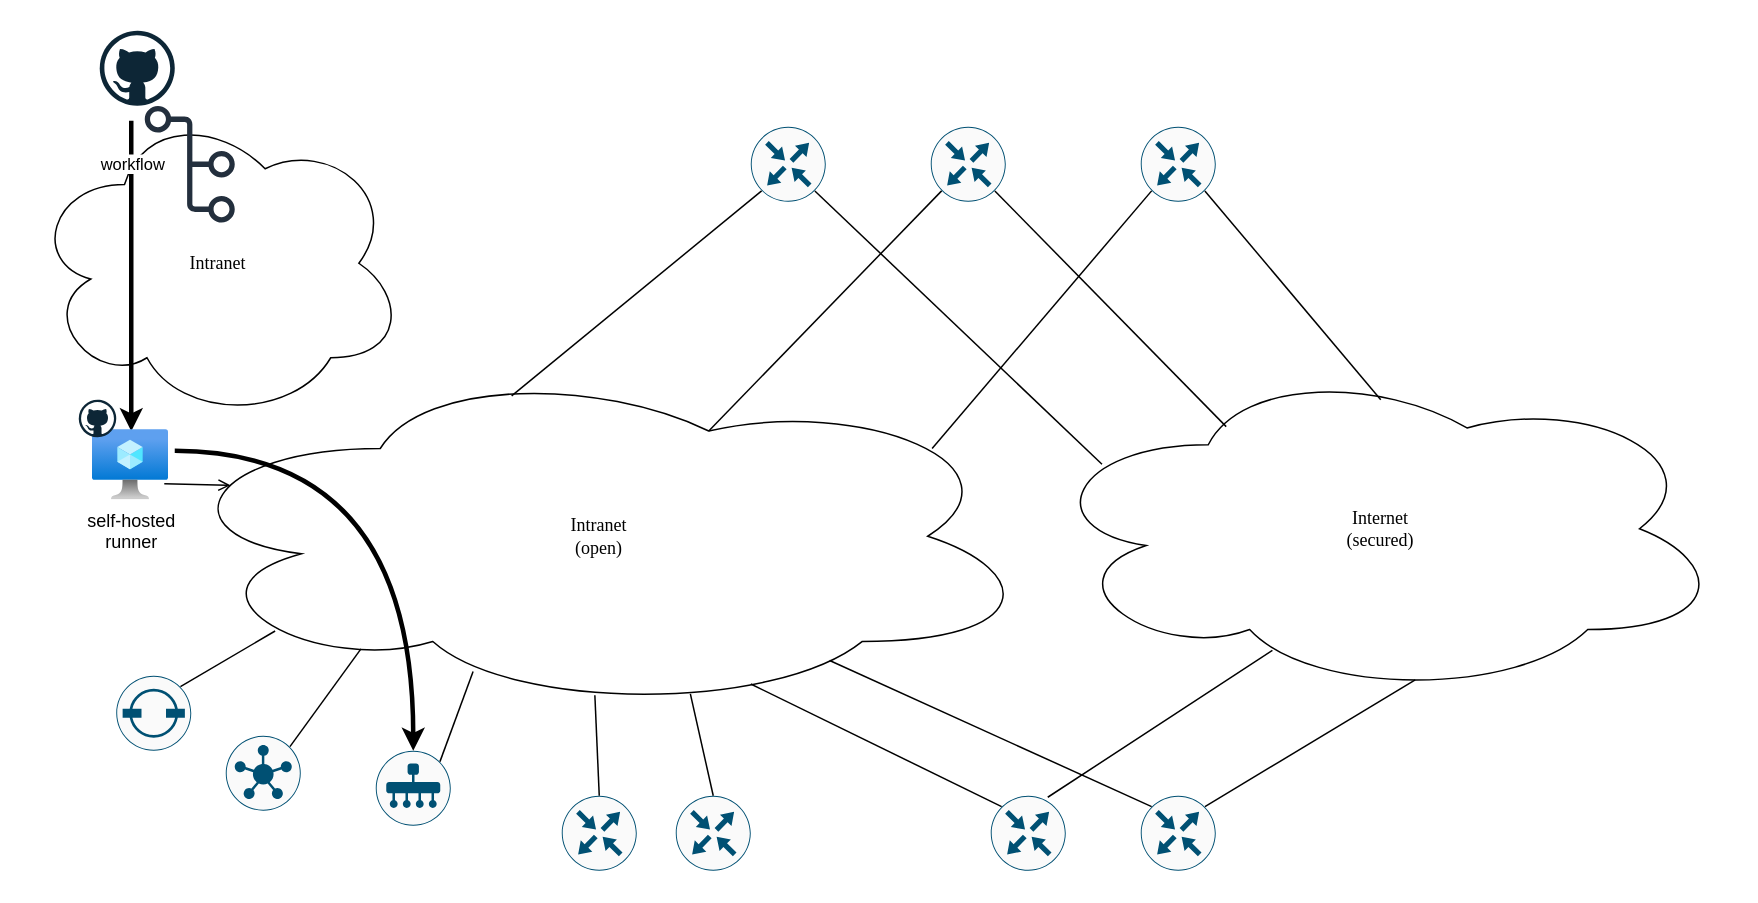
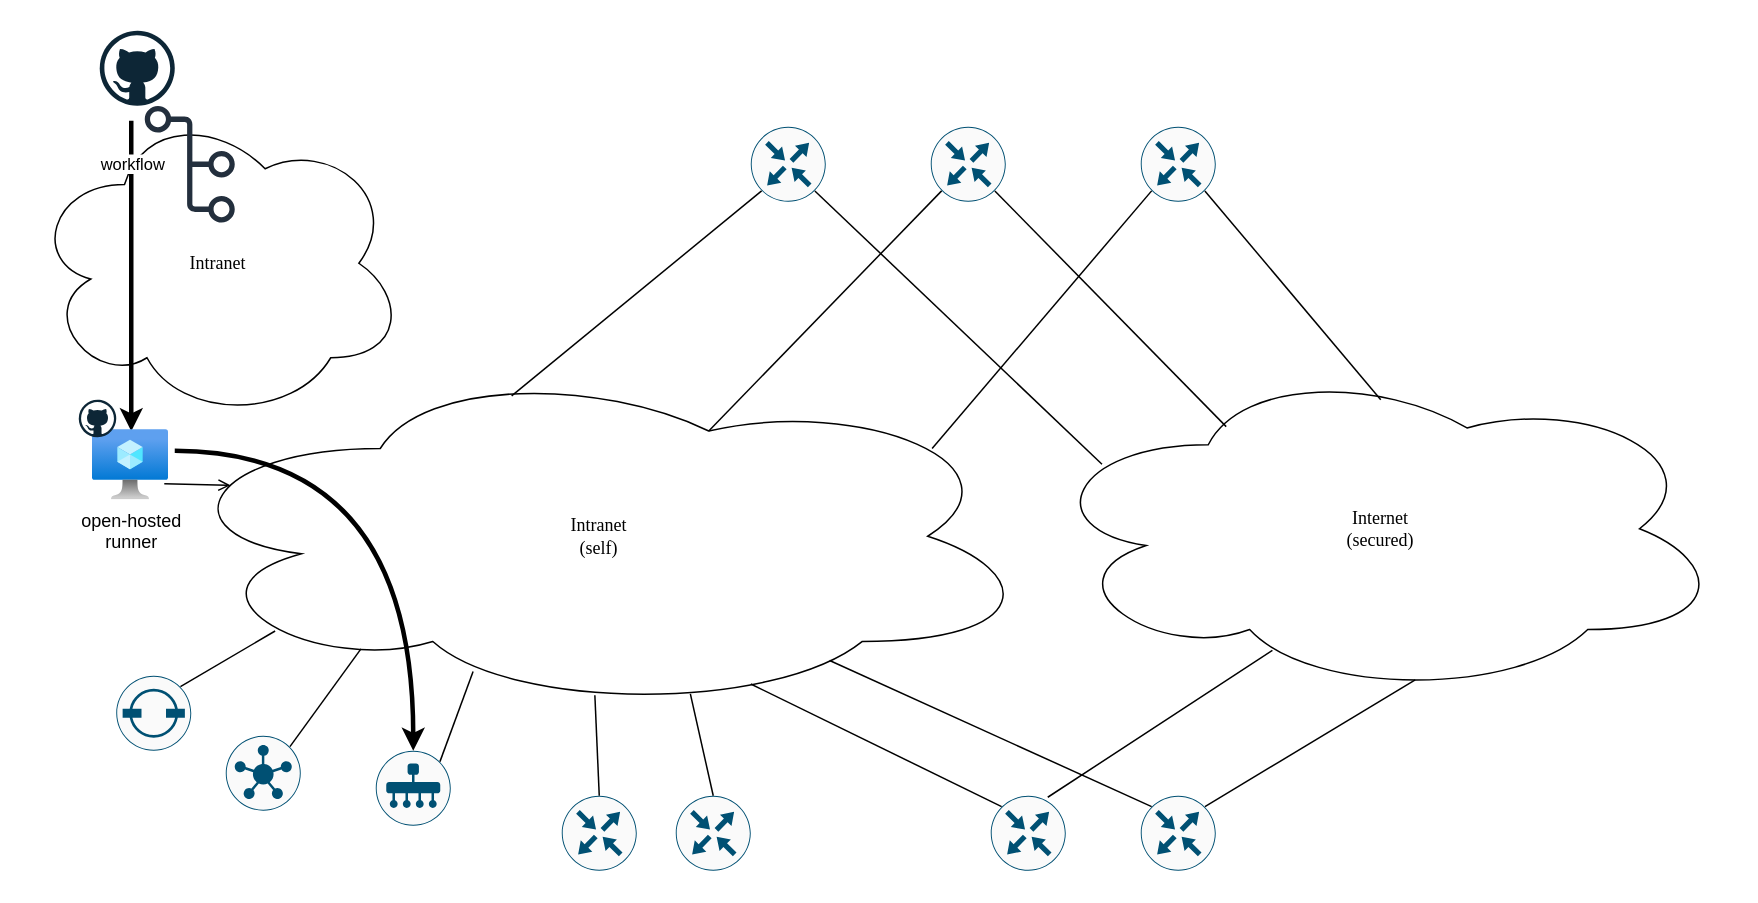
(132, 532) -> (132, 532)
(599, 536) -> (599, 536)
